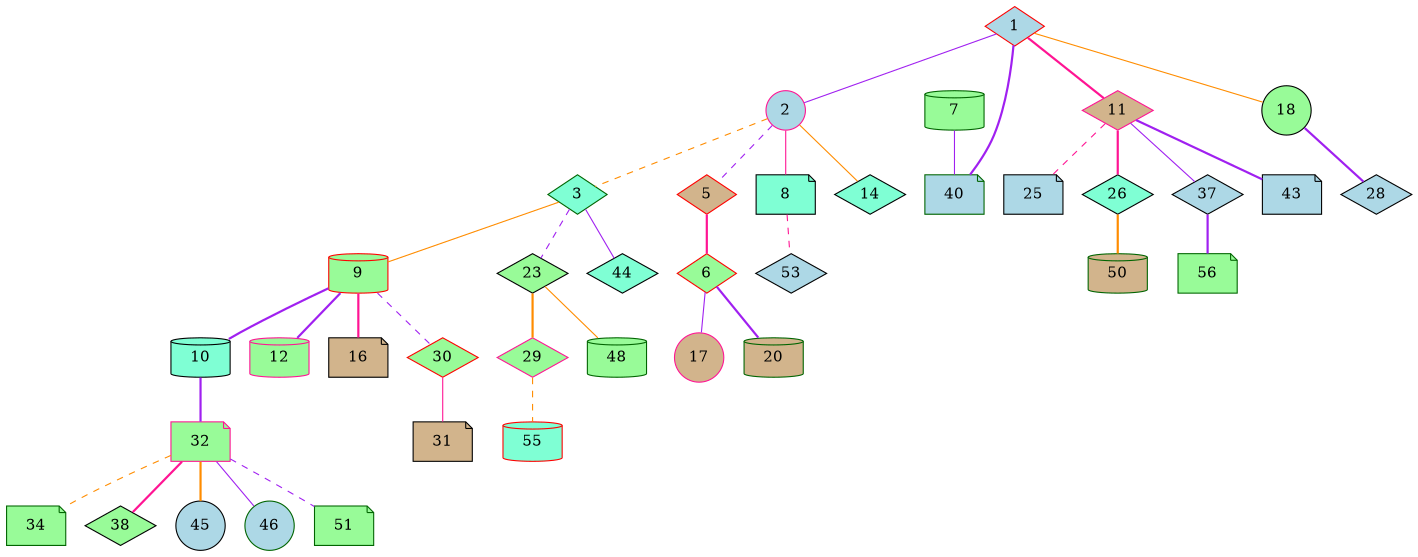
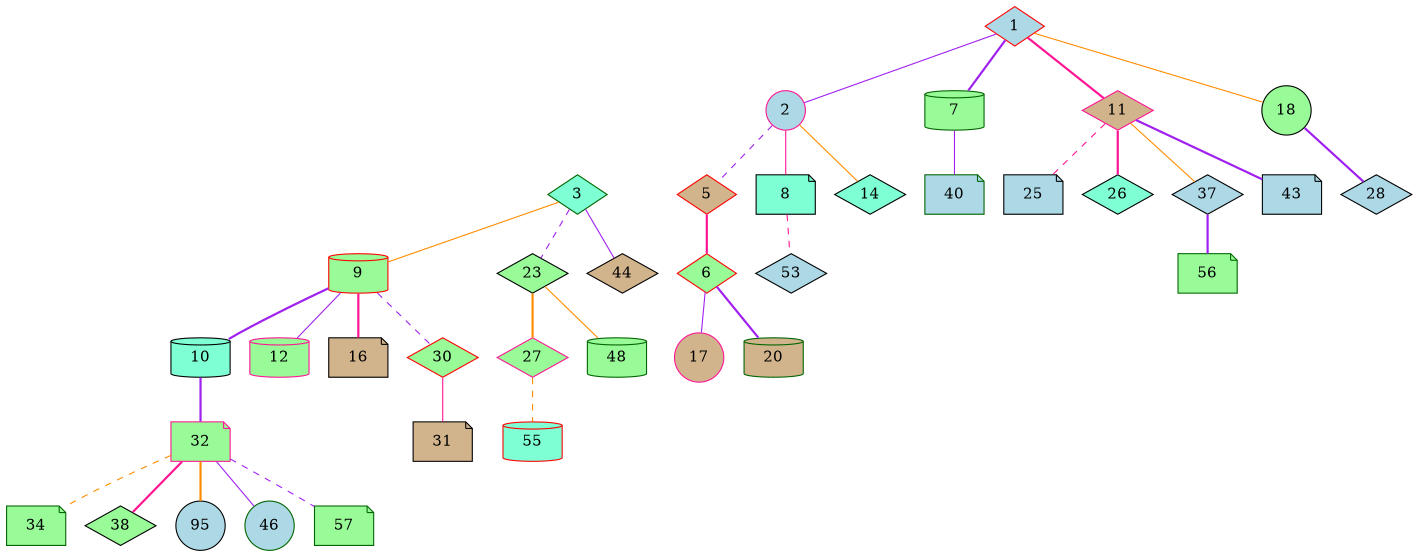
(1001, 113) -> (987, 65)
(1163, 152) -> (1163, 152)
(681, 153) -> none
(622, 273) -> (622, 273)
(1118, 273) -> none
(319, 315) -> (319, 315)
(533, 358) -> (533, 358)
(201, 526) -> (201, 526)
(344, 526) -> (344, 526)
